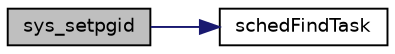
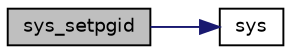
(304, 27) -> (252, 27)
